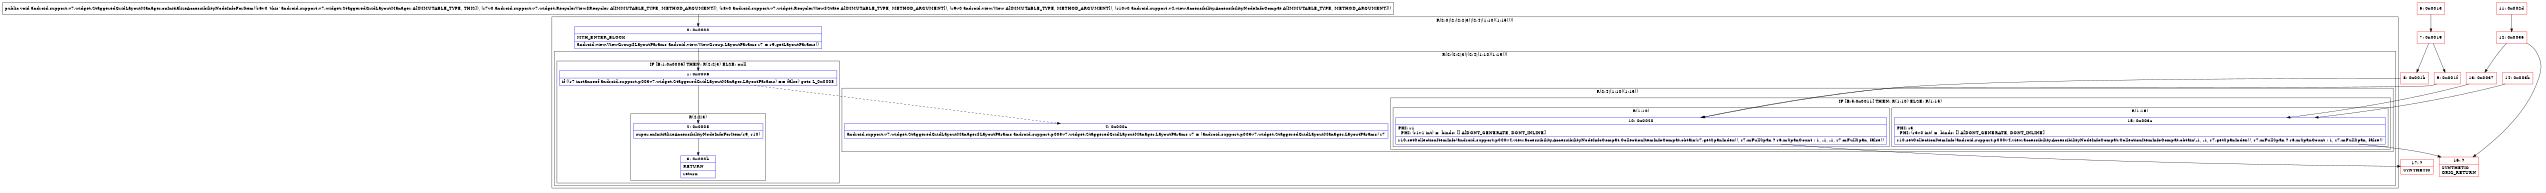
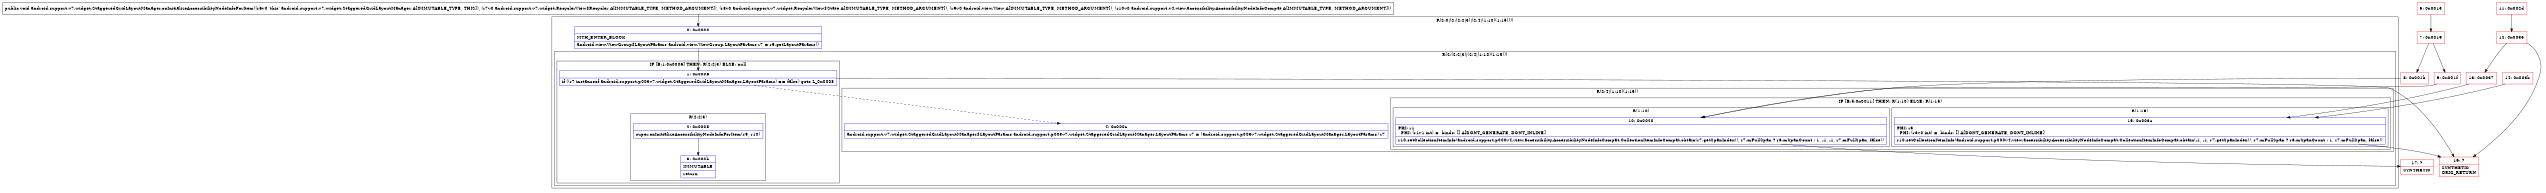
(698, 103) -> (1660, 80)
(694, 166) -> (698, 166)
